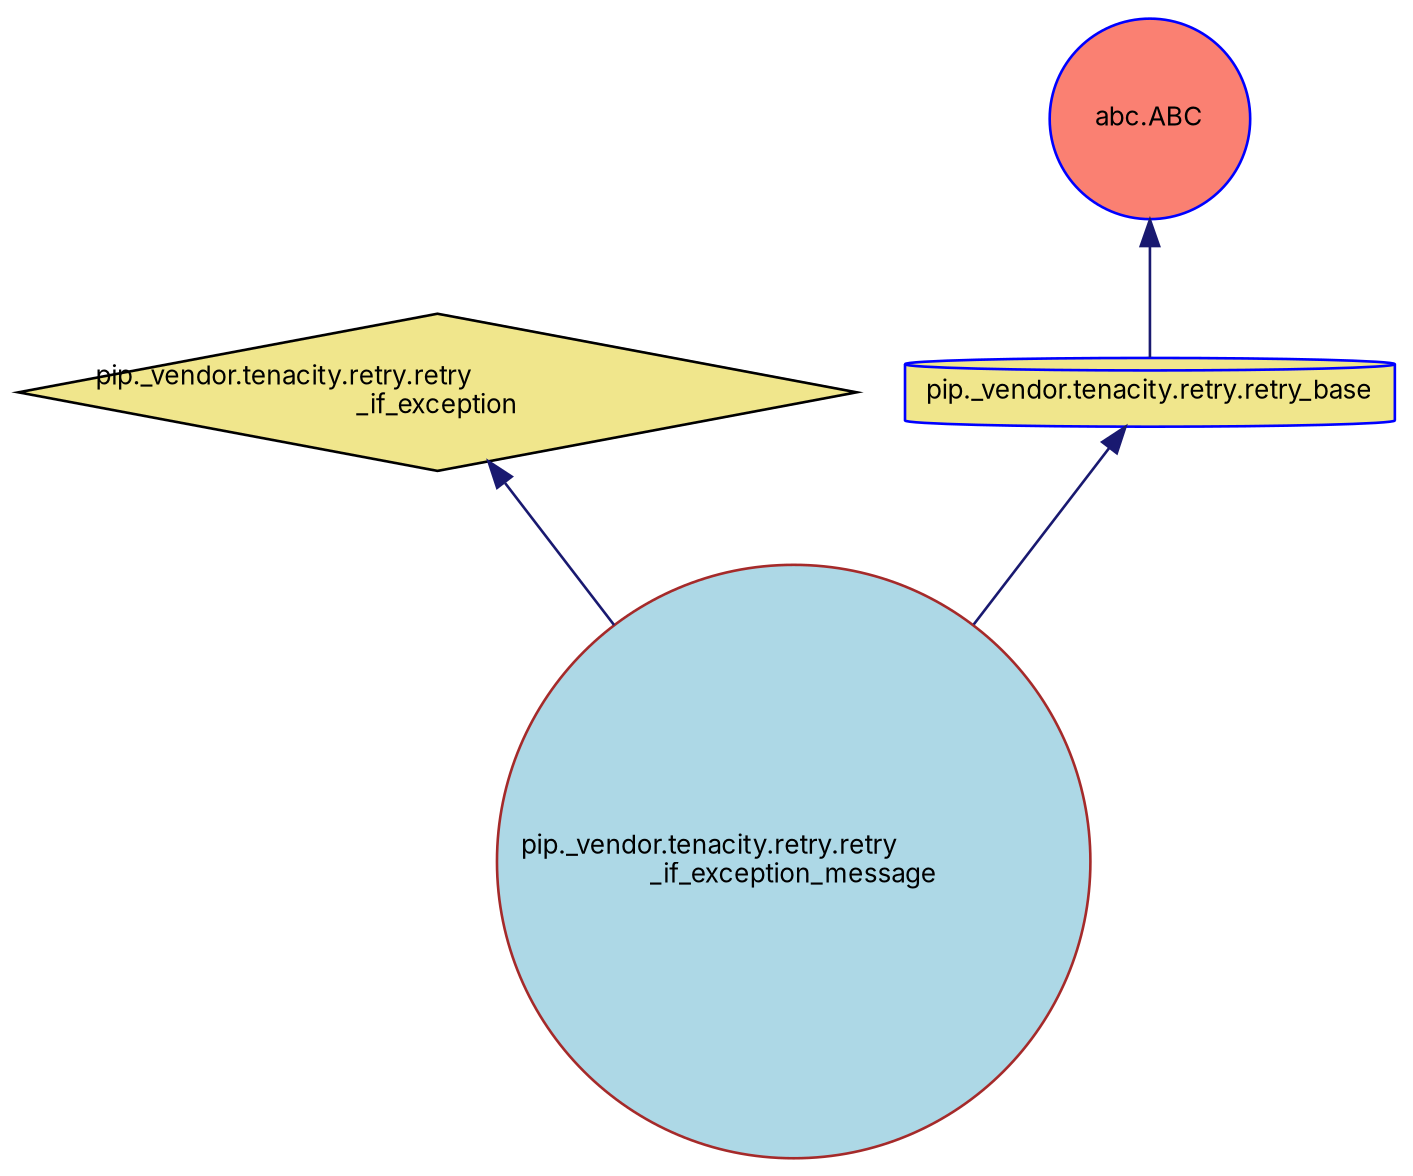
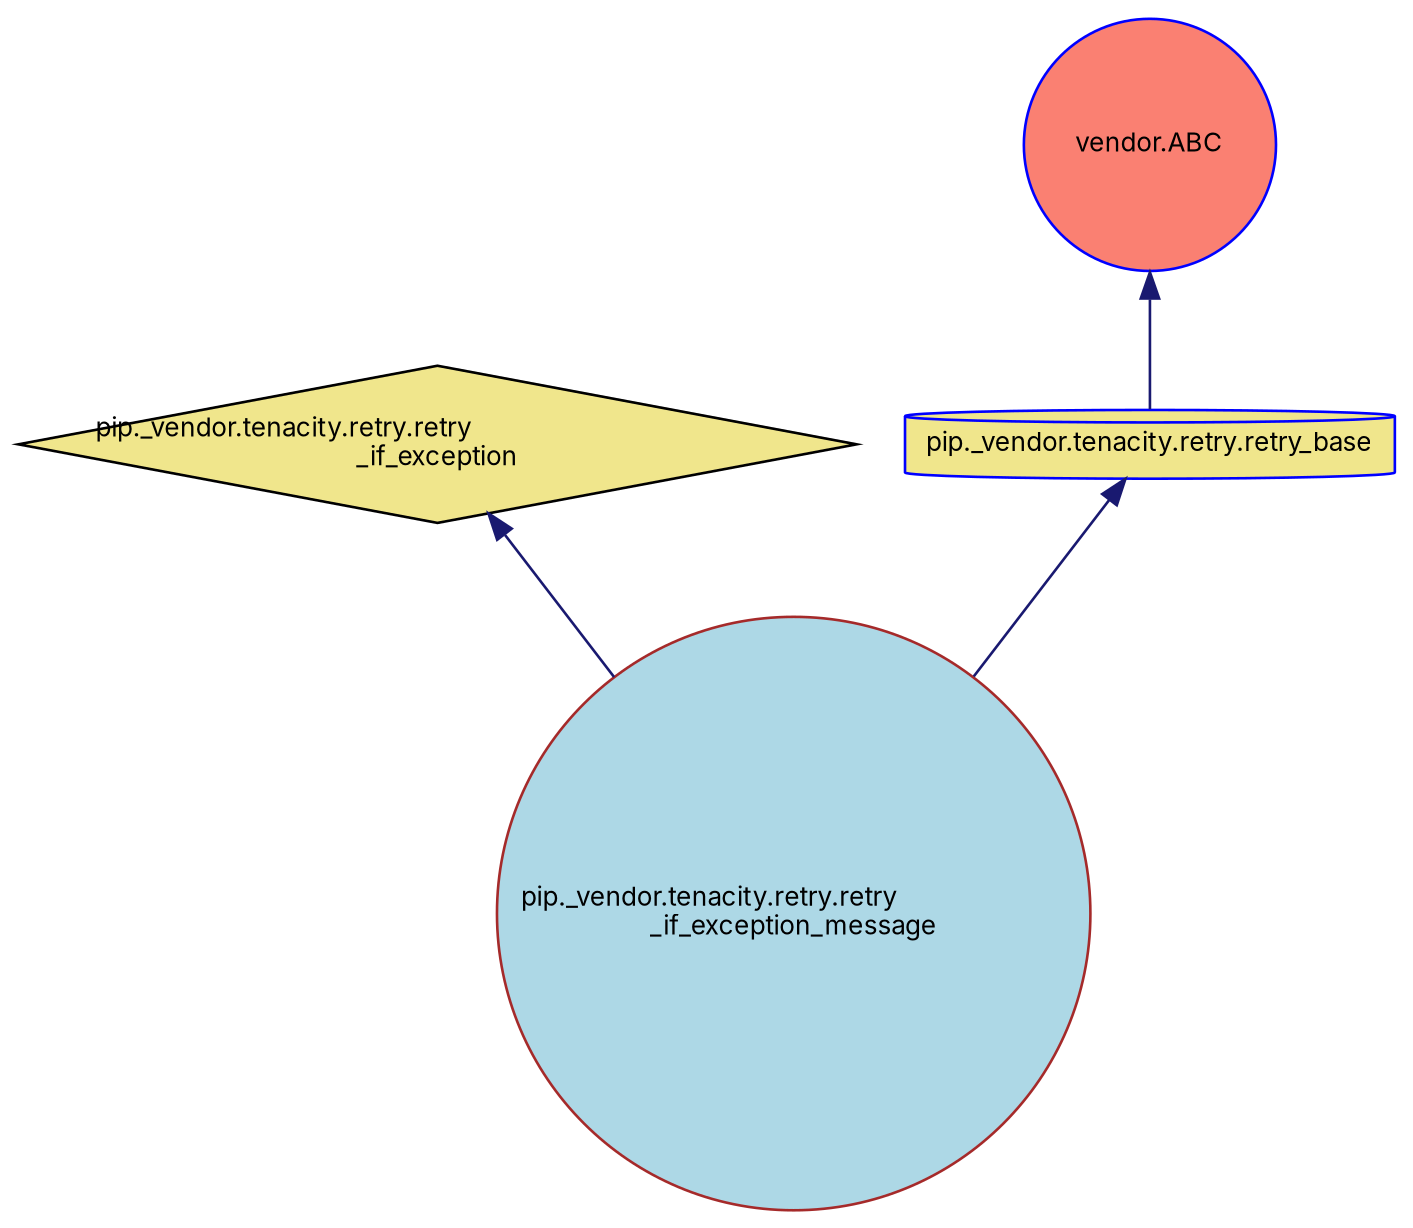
(1150, 119) -> (1150, 145)
